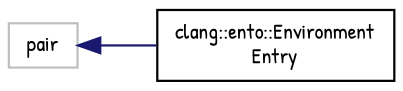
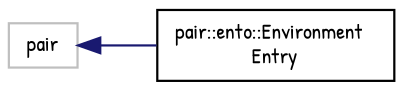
(276, 45) -> (276, 45)
